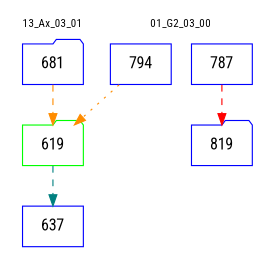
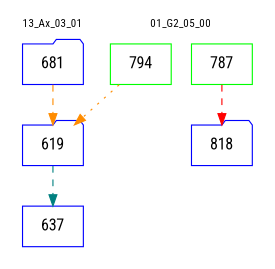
(181, 24) -> (181, 24)
(141, 64) -> (141, 64)
(222, 64) -> (222, 64)
(53, 145) -> (53, 145)
(222, 145) -> (222, 145)
